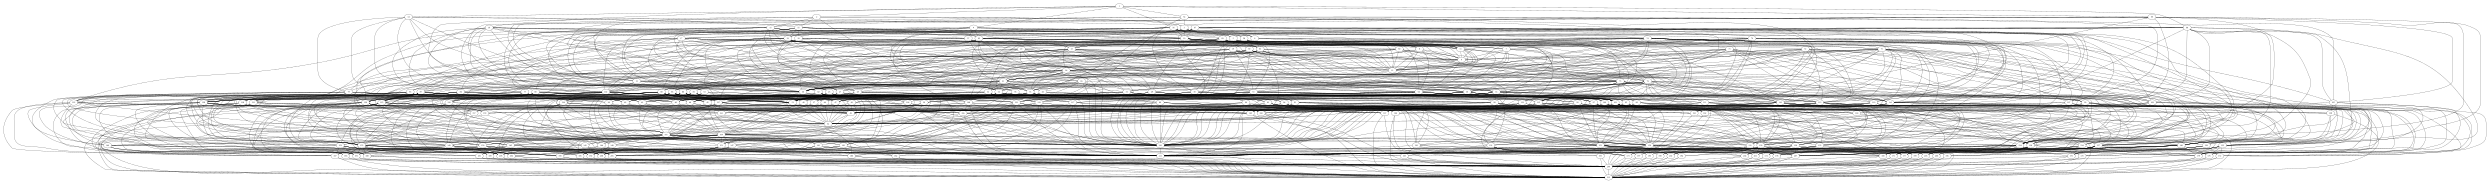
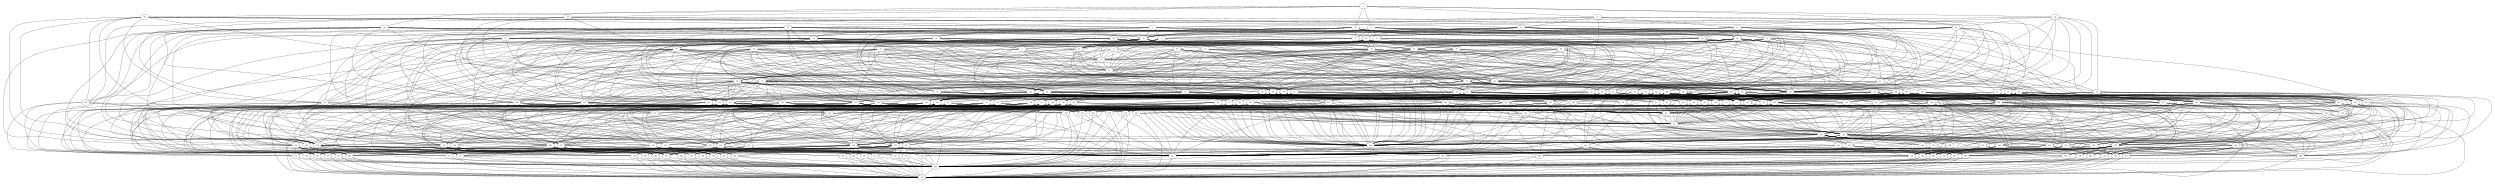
(619, 59) -> none
(1624, 72) -> none
(862, 76) -> (1642, 86)
